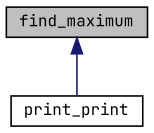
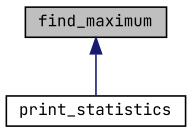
(77, 111) -> (96, 111)
